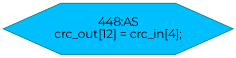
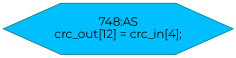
(118, 29) -> (118, 29)
